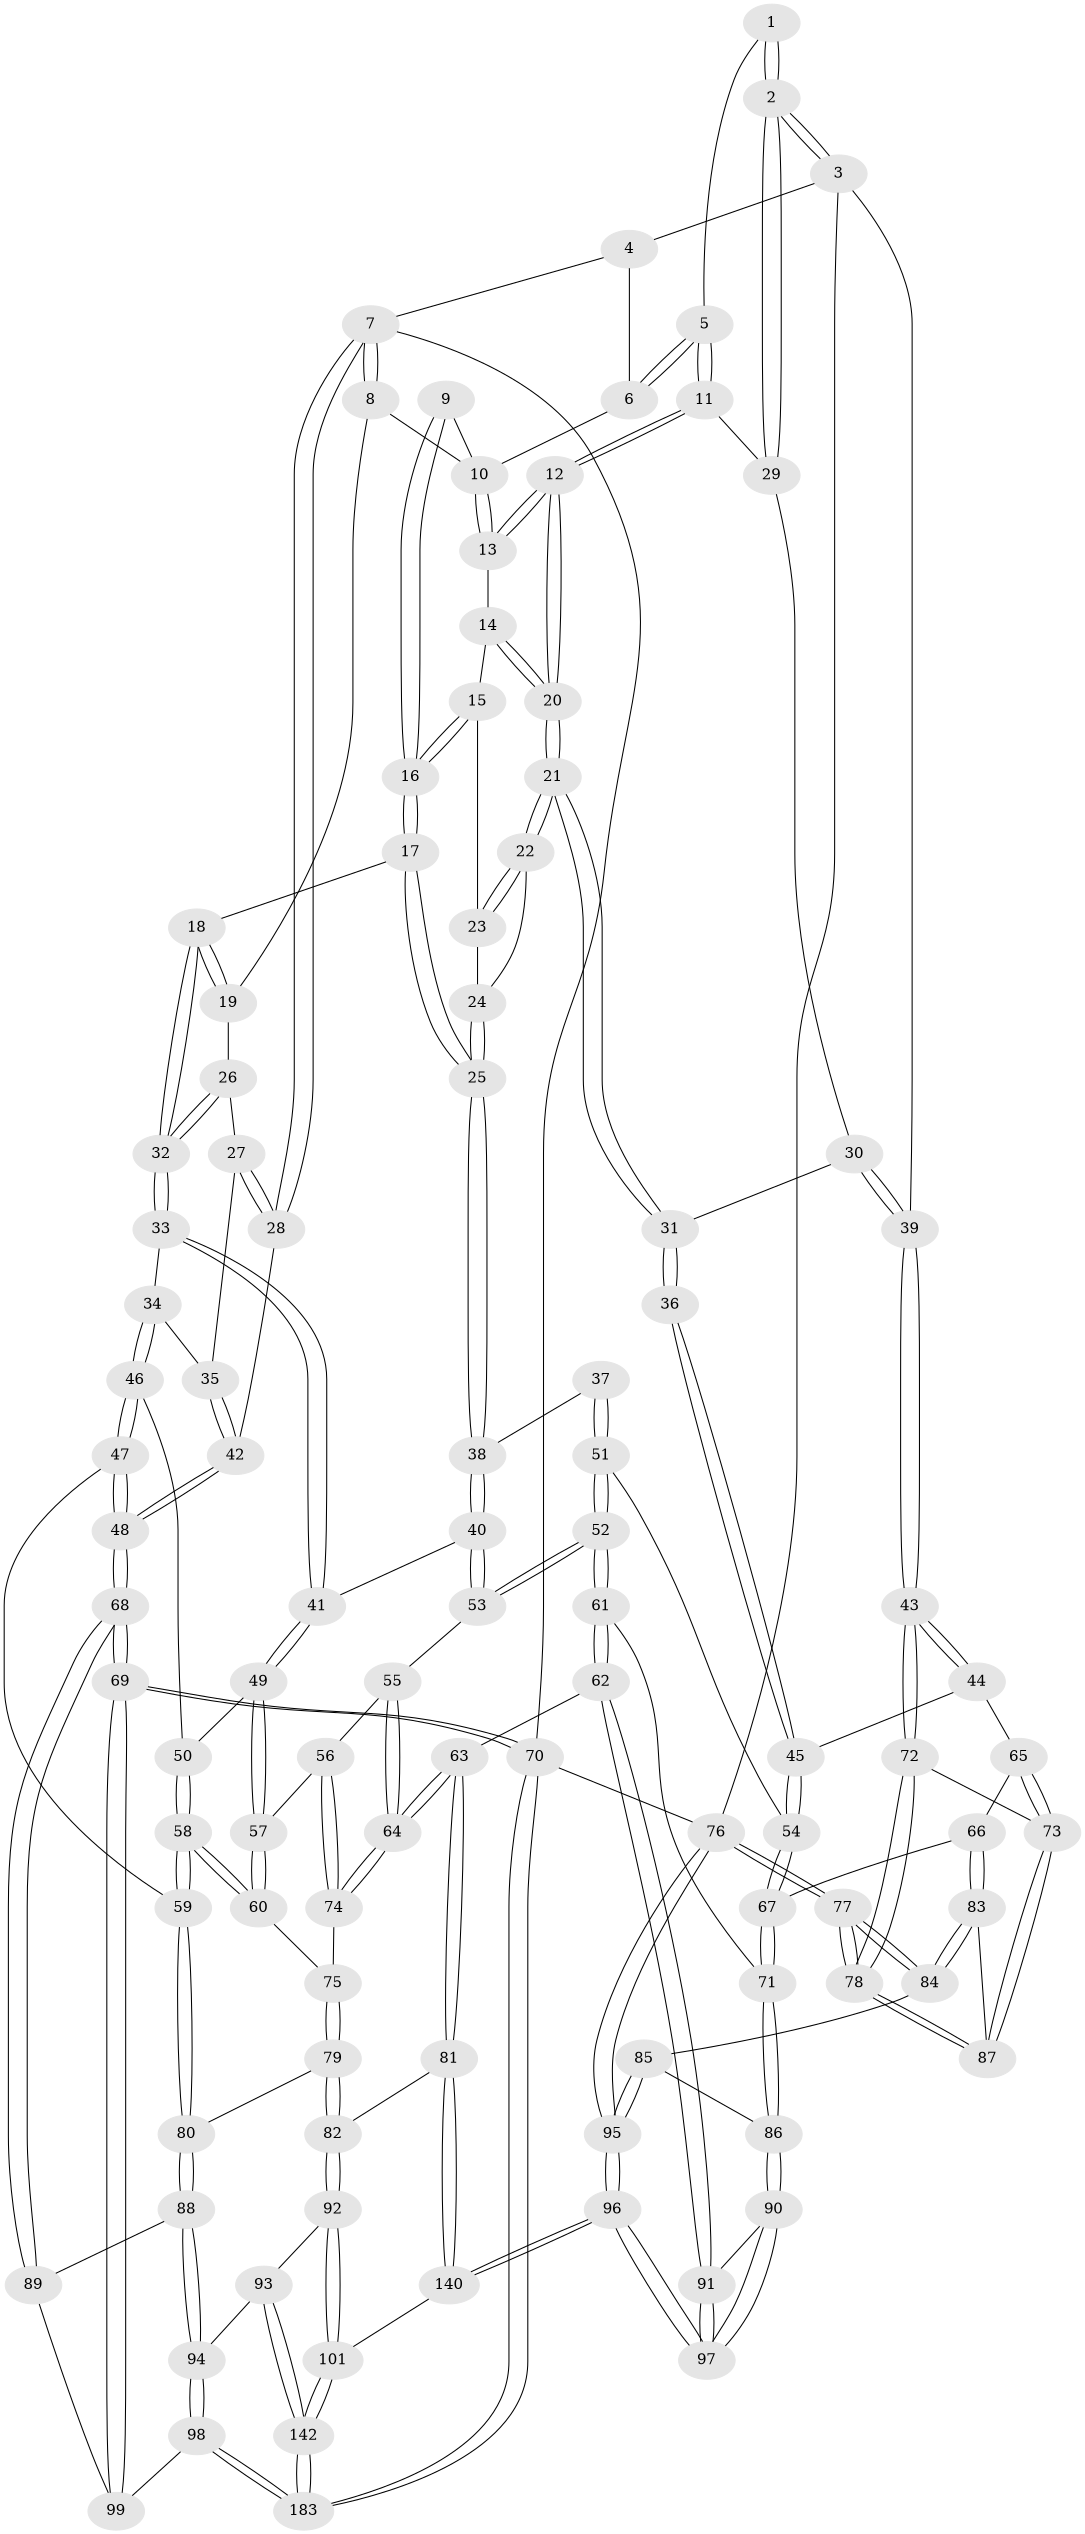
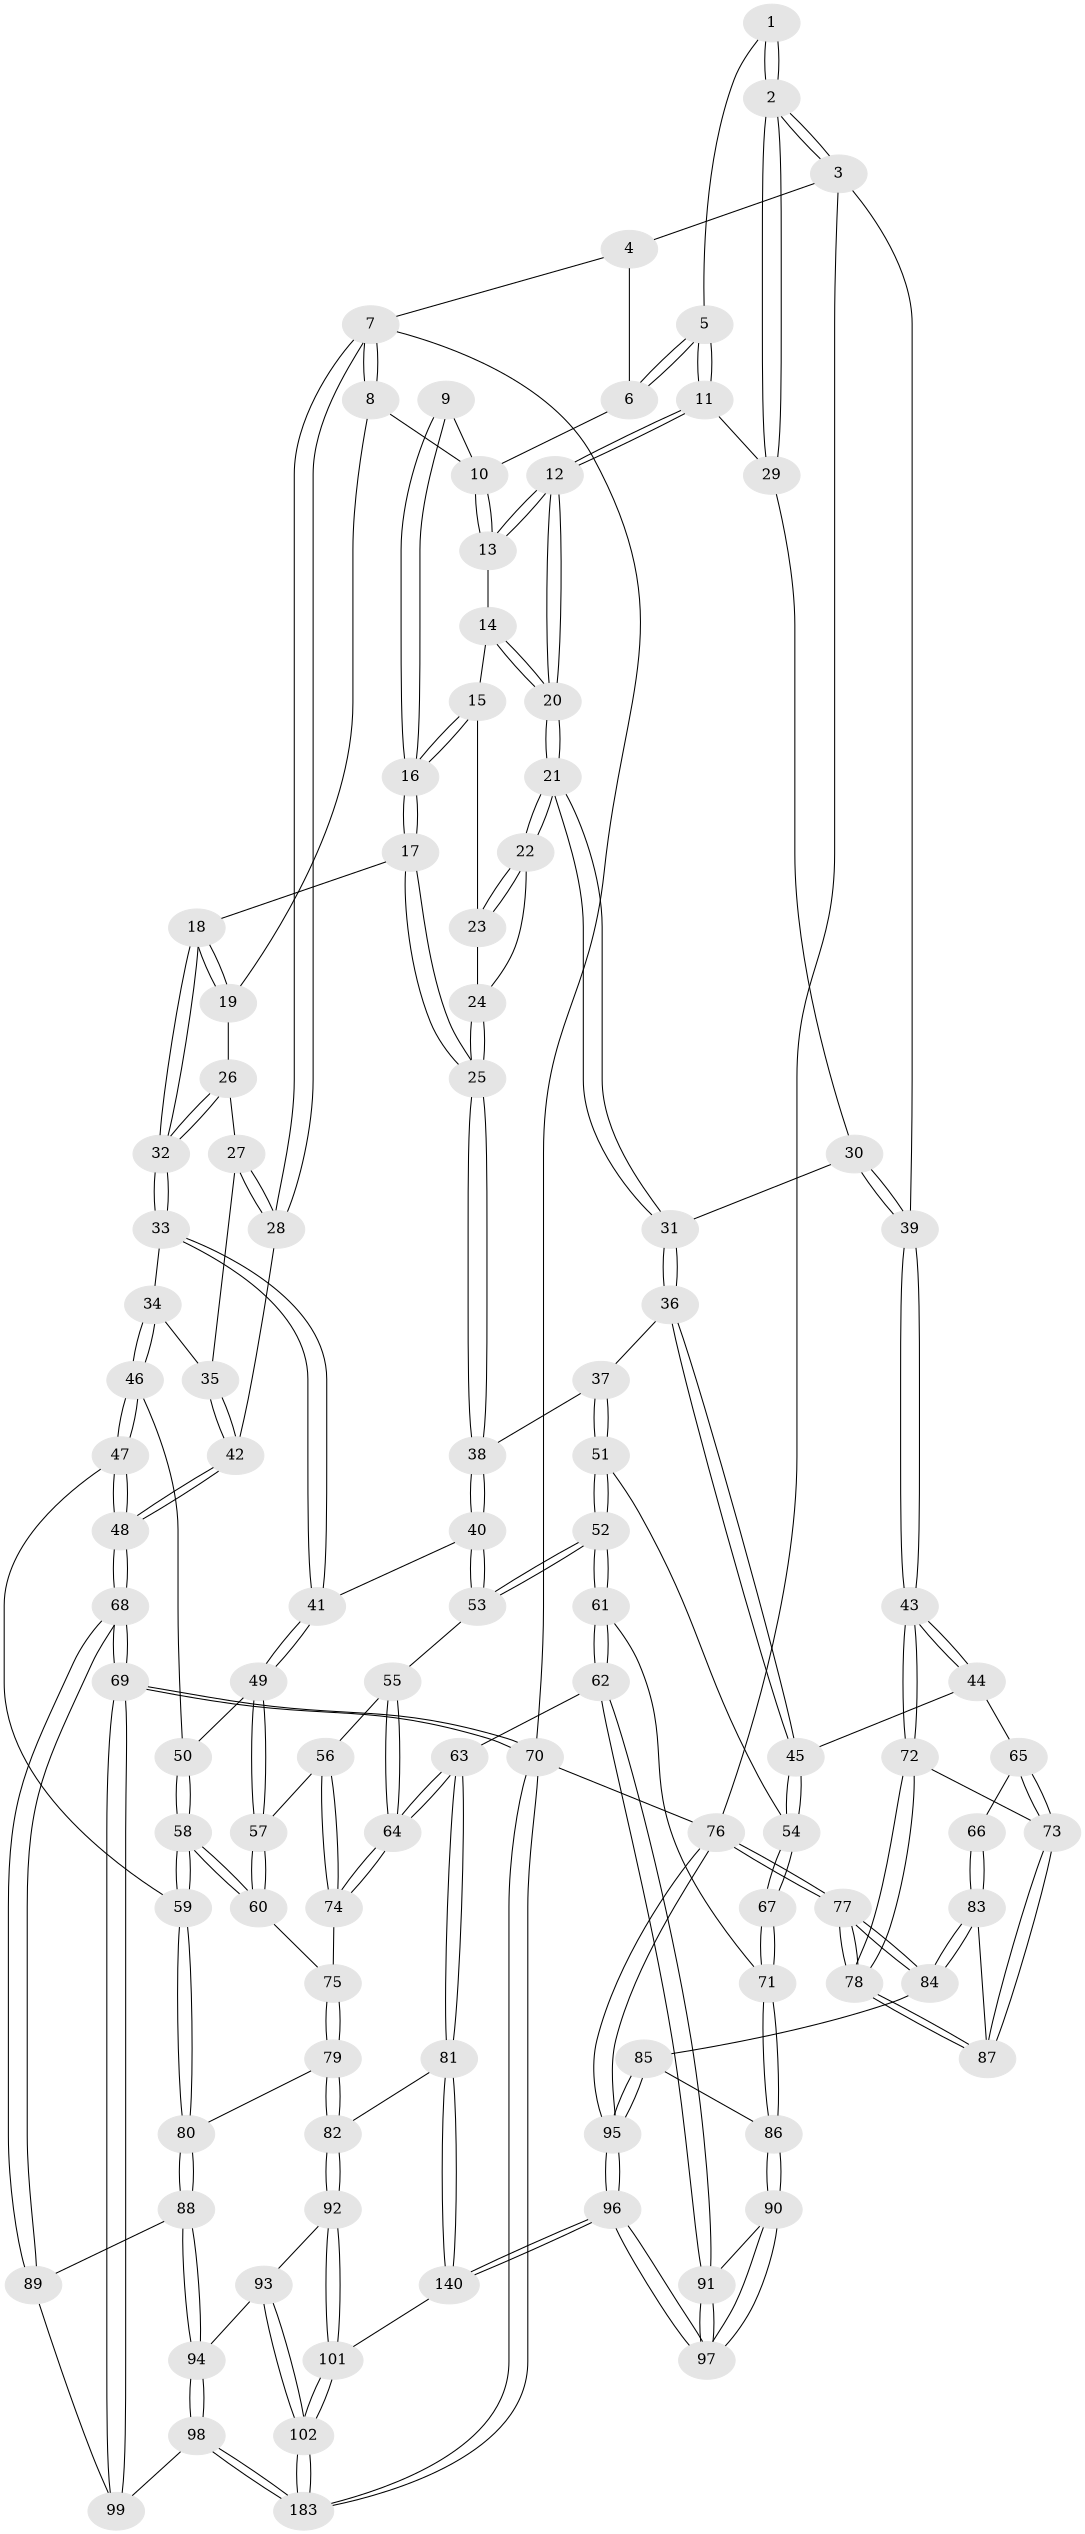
none -> (636, 1343)
(870, 1866) -> none
(304, 2436) -> (304, 2436)
